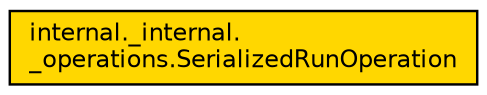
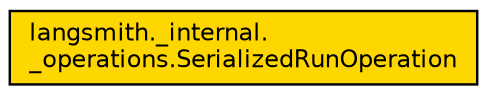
(243, 48) -> (243, 48)
